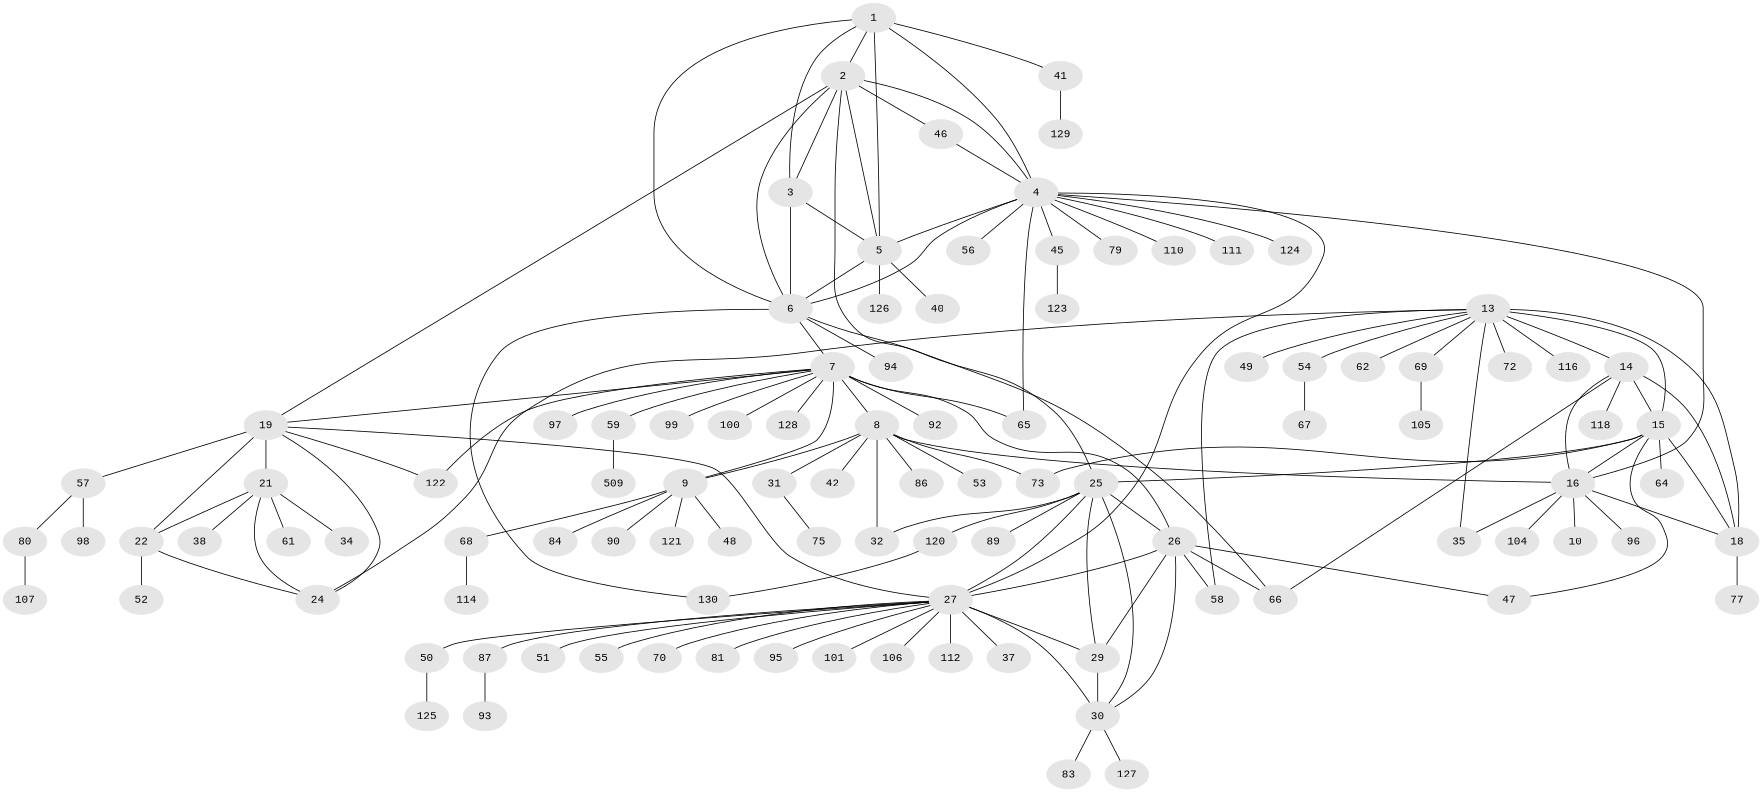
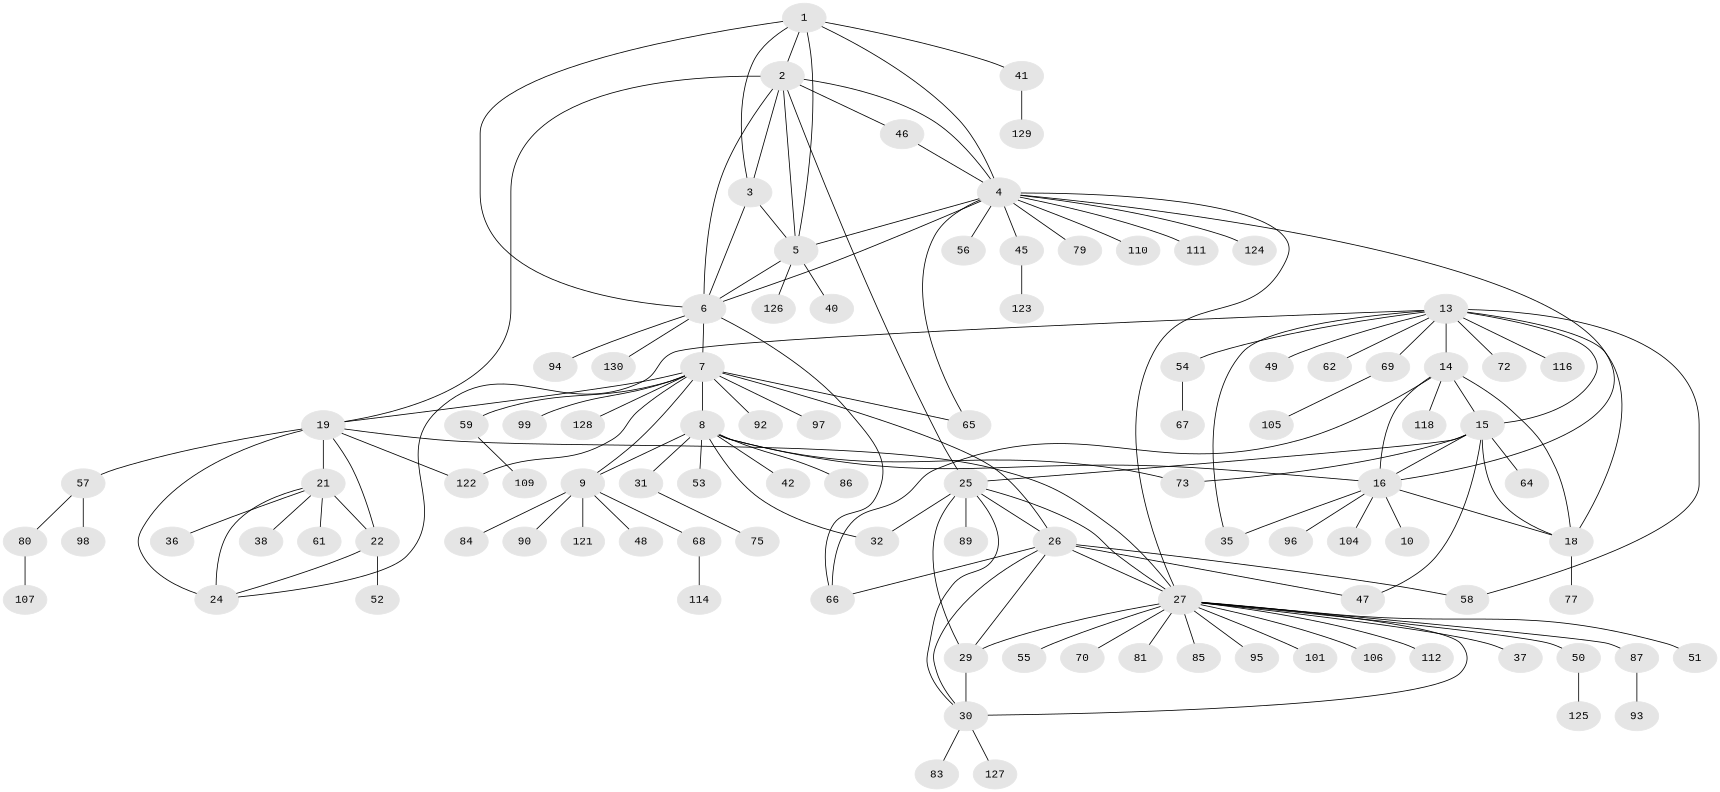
(730, 425) -> none
(614, 483) -> (525, 483)
(347, 542) -> (172, 542)
(935, 542) -> none
none -> (1199, 658)
